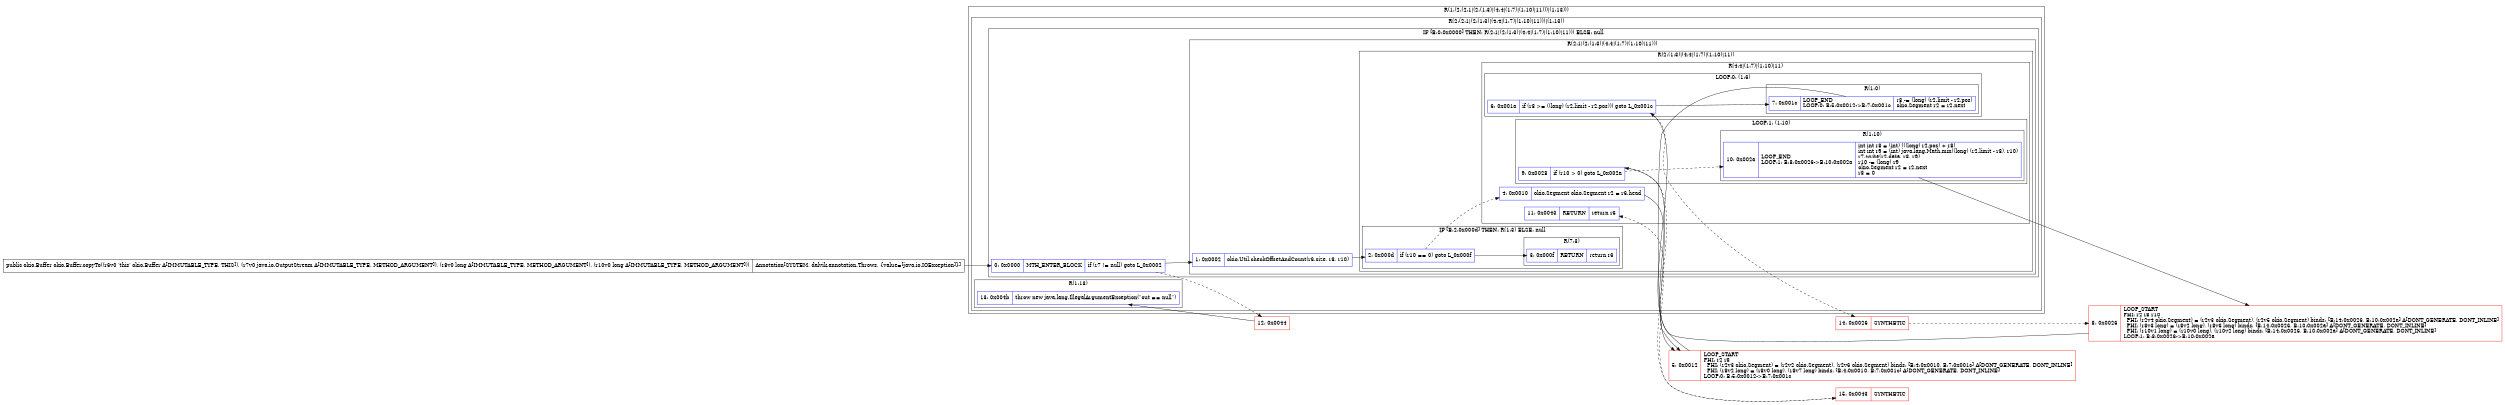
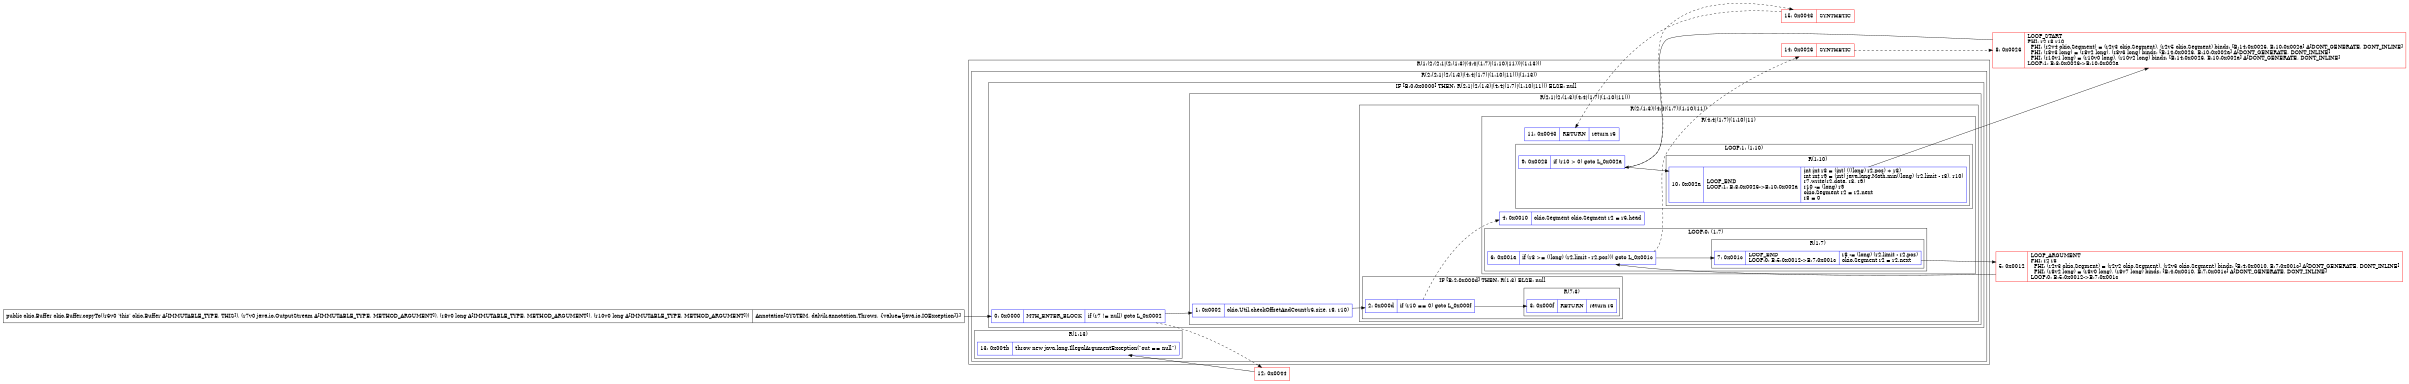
(1733, 78) -> (1706, 232)
(1872, 89) -> (1818, 244)
(1672, 169) -> (1645, 169)
(1663, 269) -> none
(1721, 355) -> (2056, 256)
